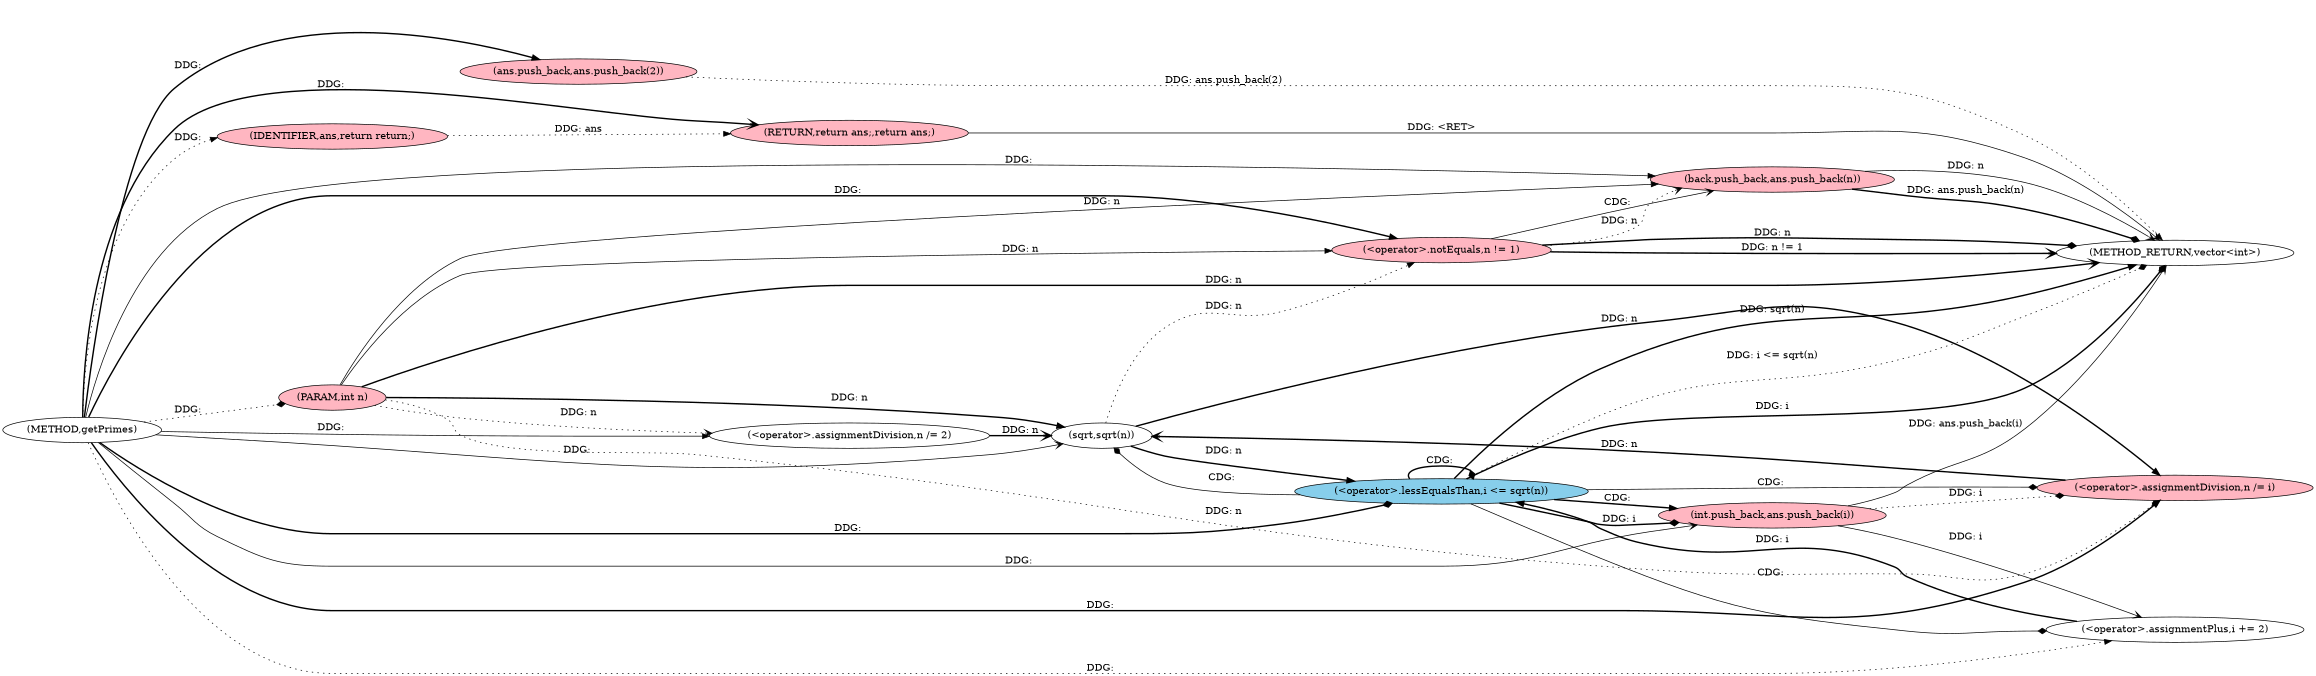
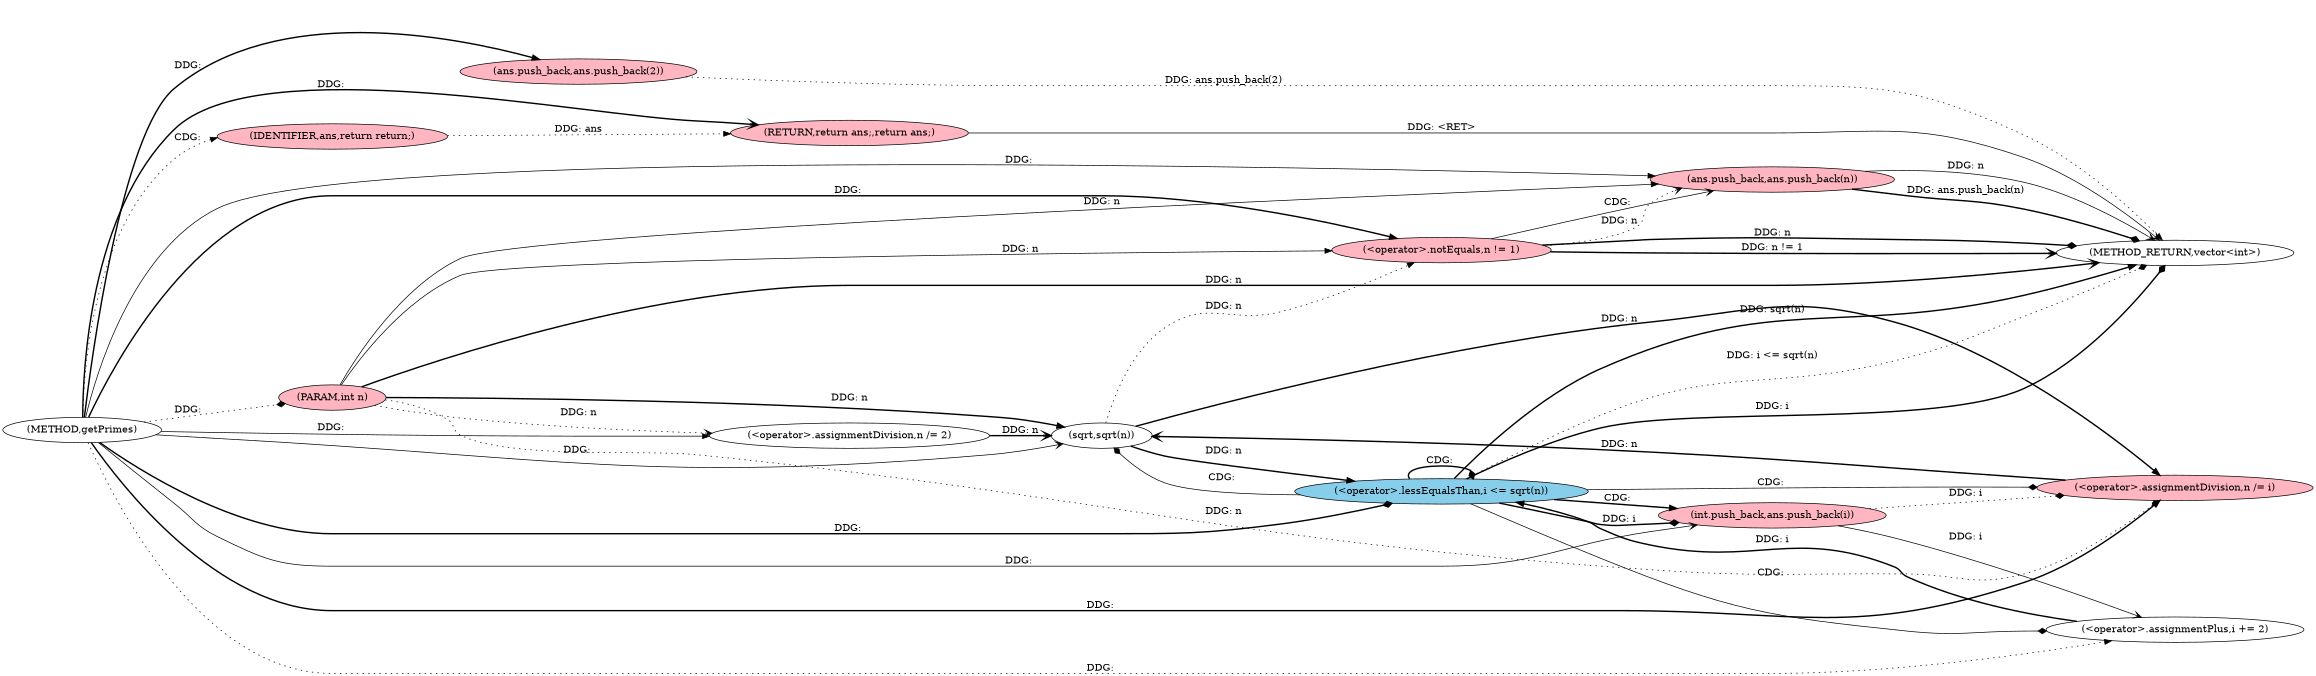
(189, 138) -> (189, 138)
(1772, 180) -> (1772, 180)
(2031, 424) -> none
